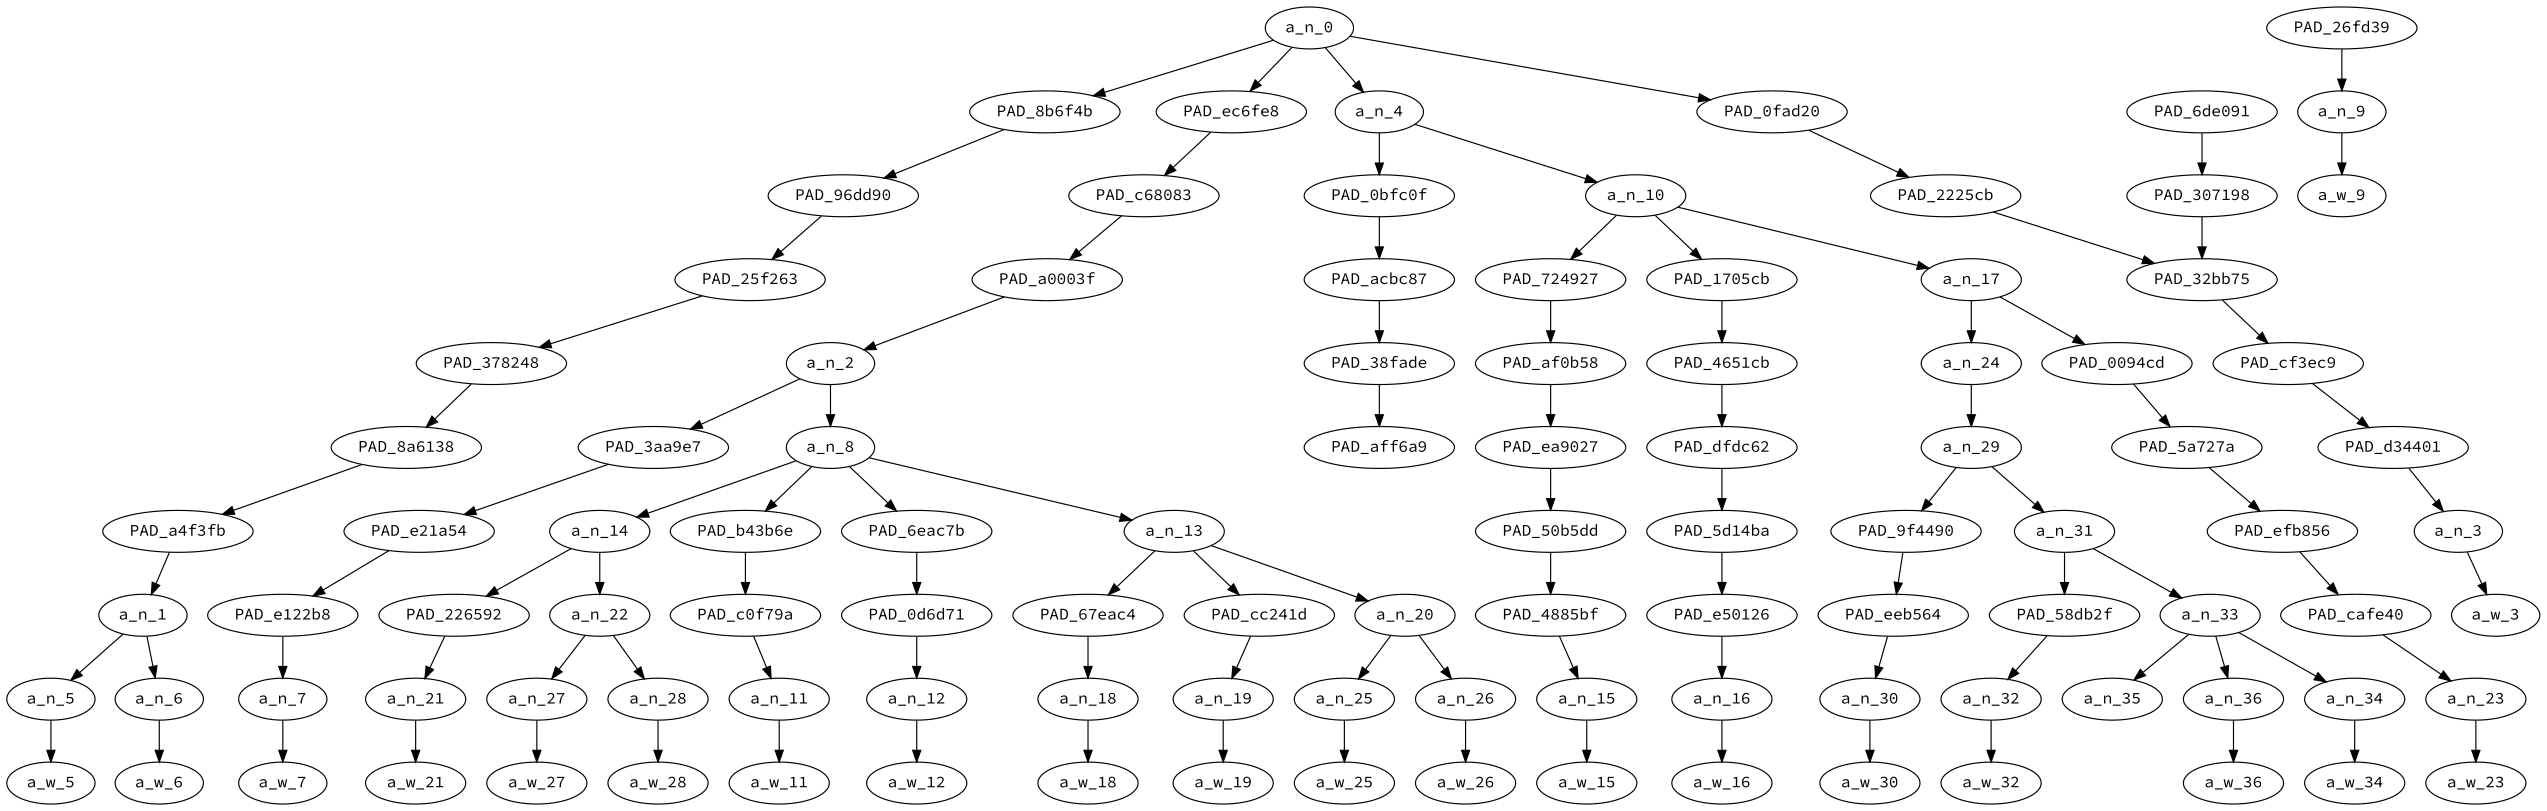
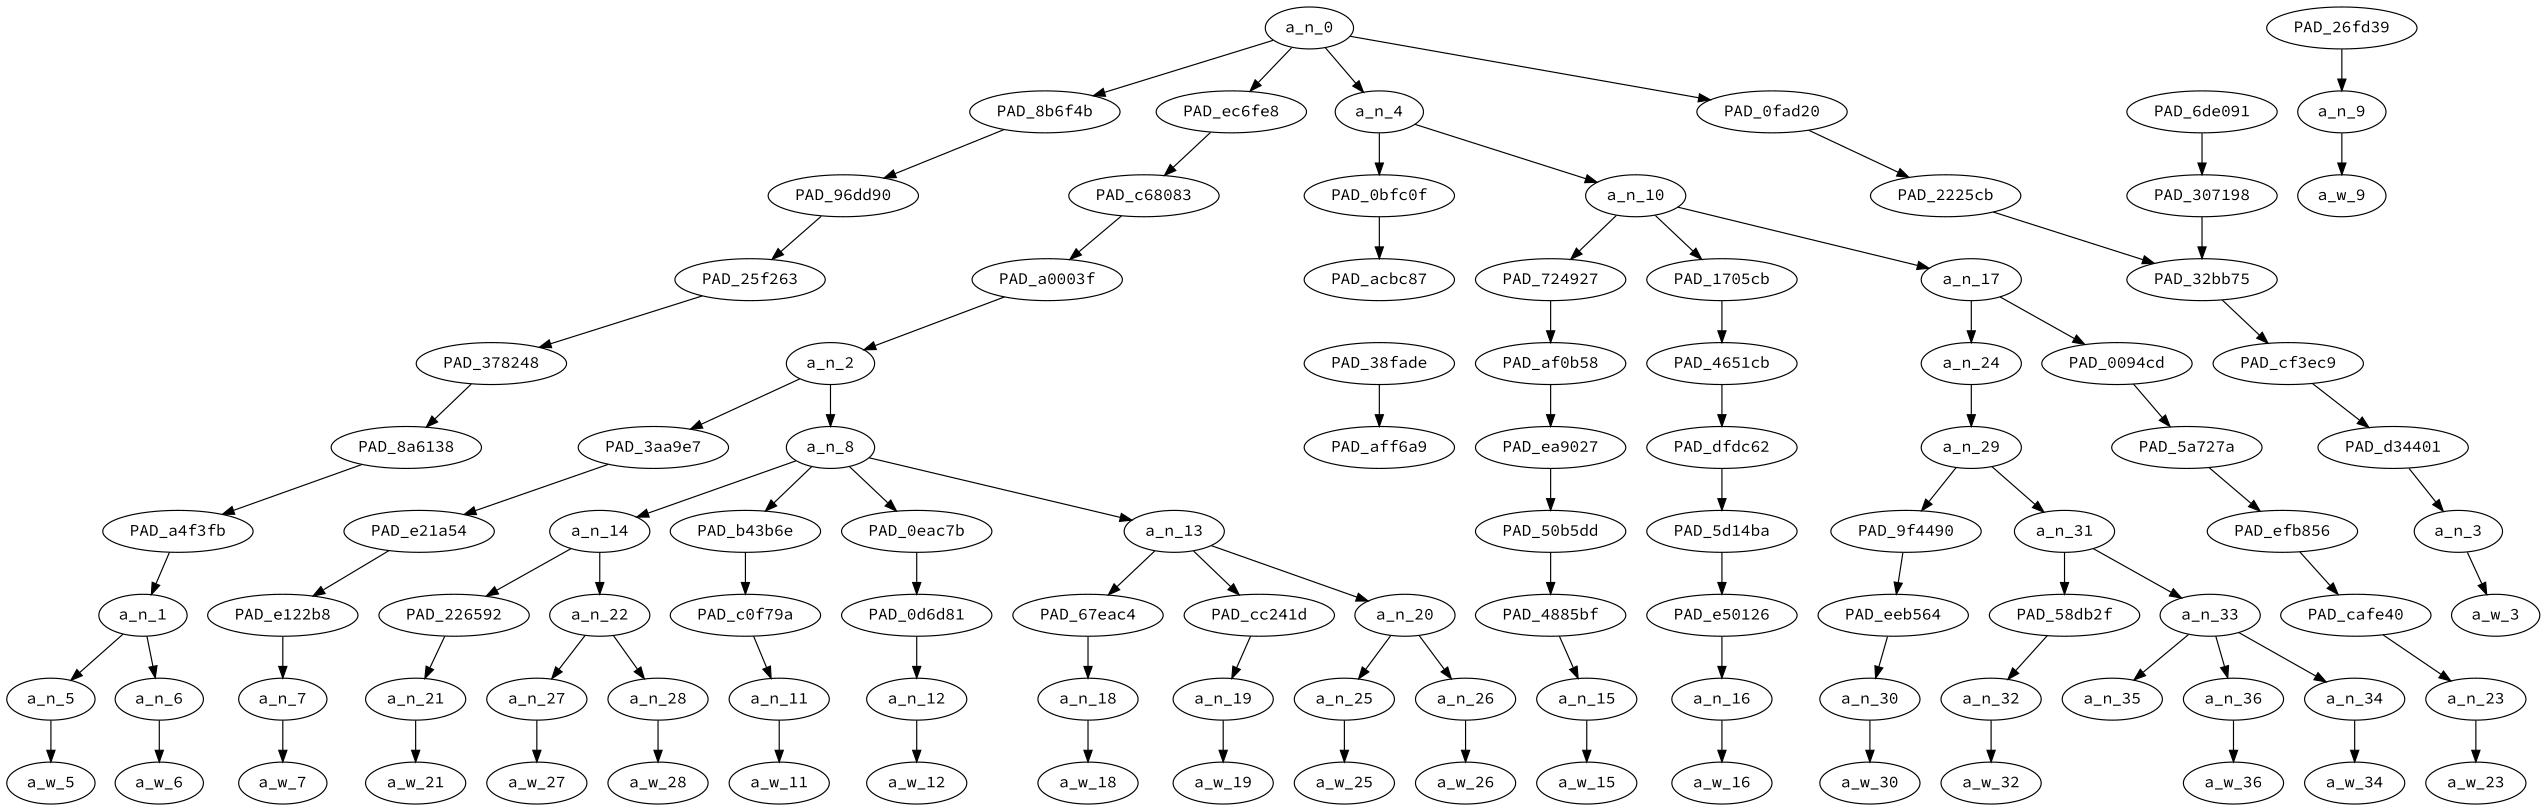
(1379, 316) -> none
(917, 531) -> (917, 531)
(917, 615) -> (917, 615)
